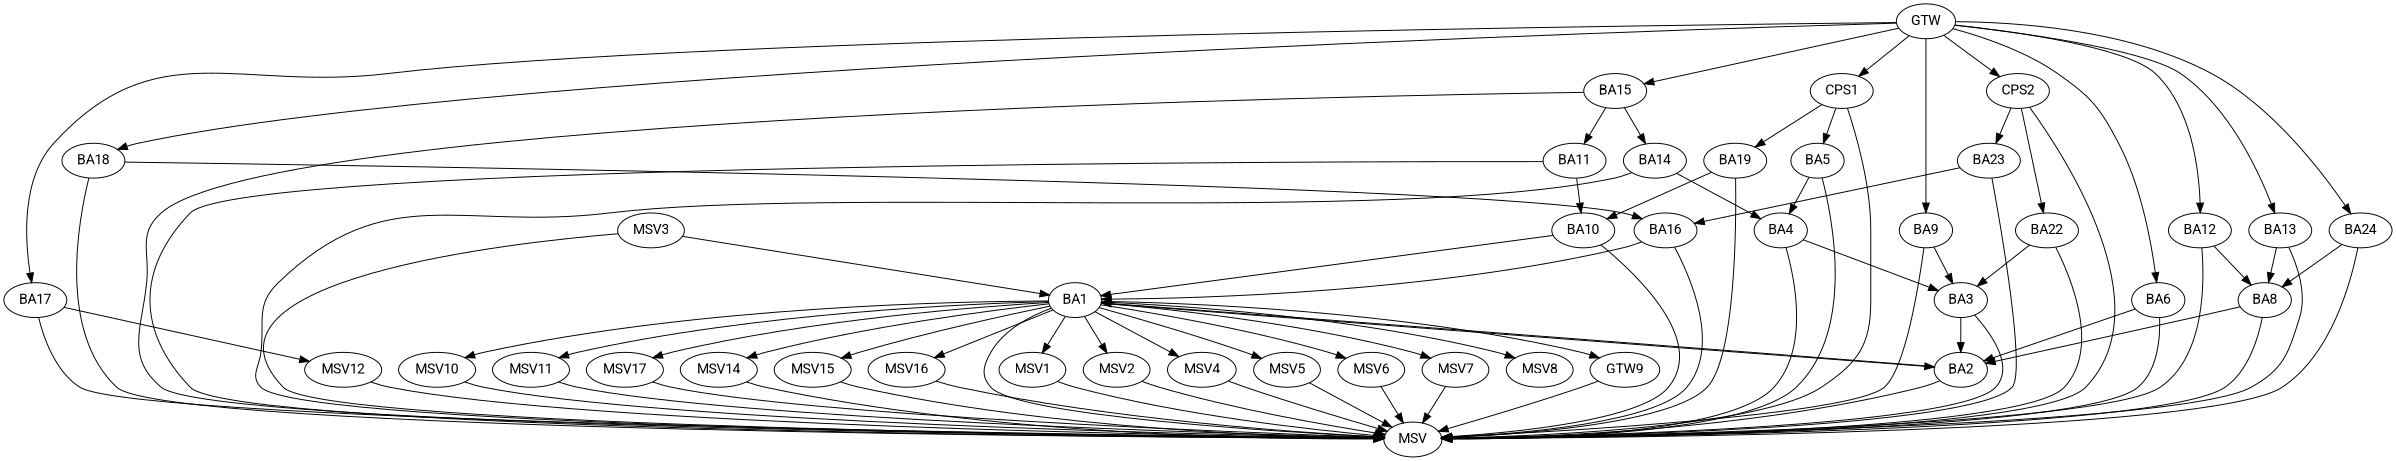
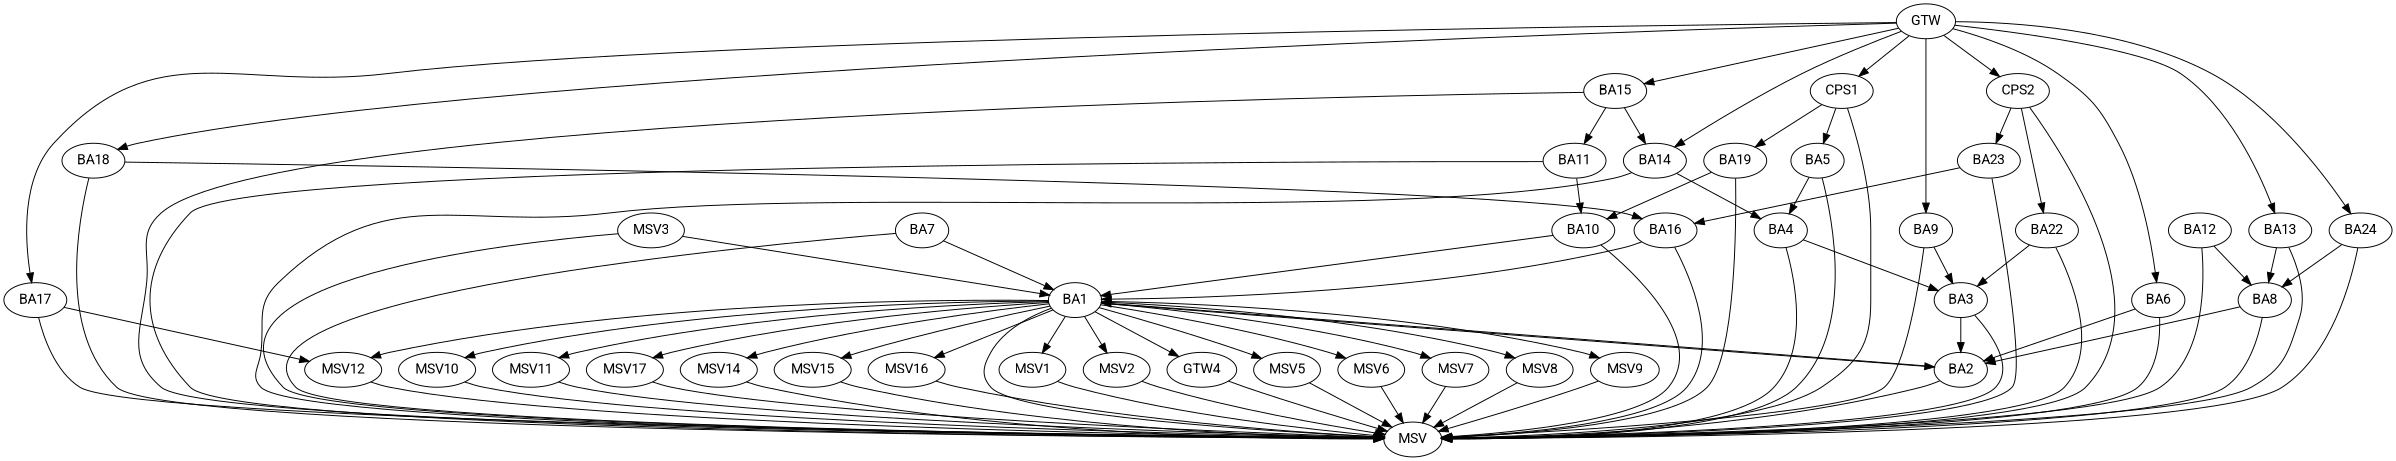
(2142, 65) -> (1789, 80)
none -> (922, 230)
none -> (713, 310)
(1202, 370) -> (1202, 370)
(1625, 370) -> (1625, 370)
none -> (1480, 403)
